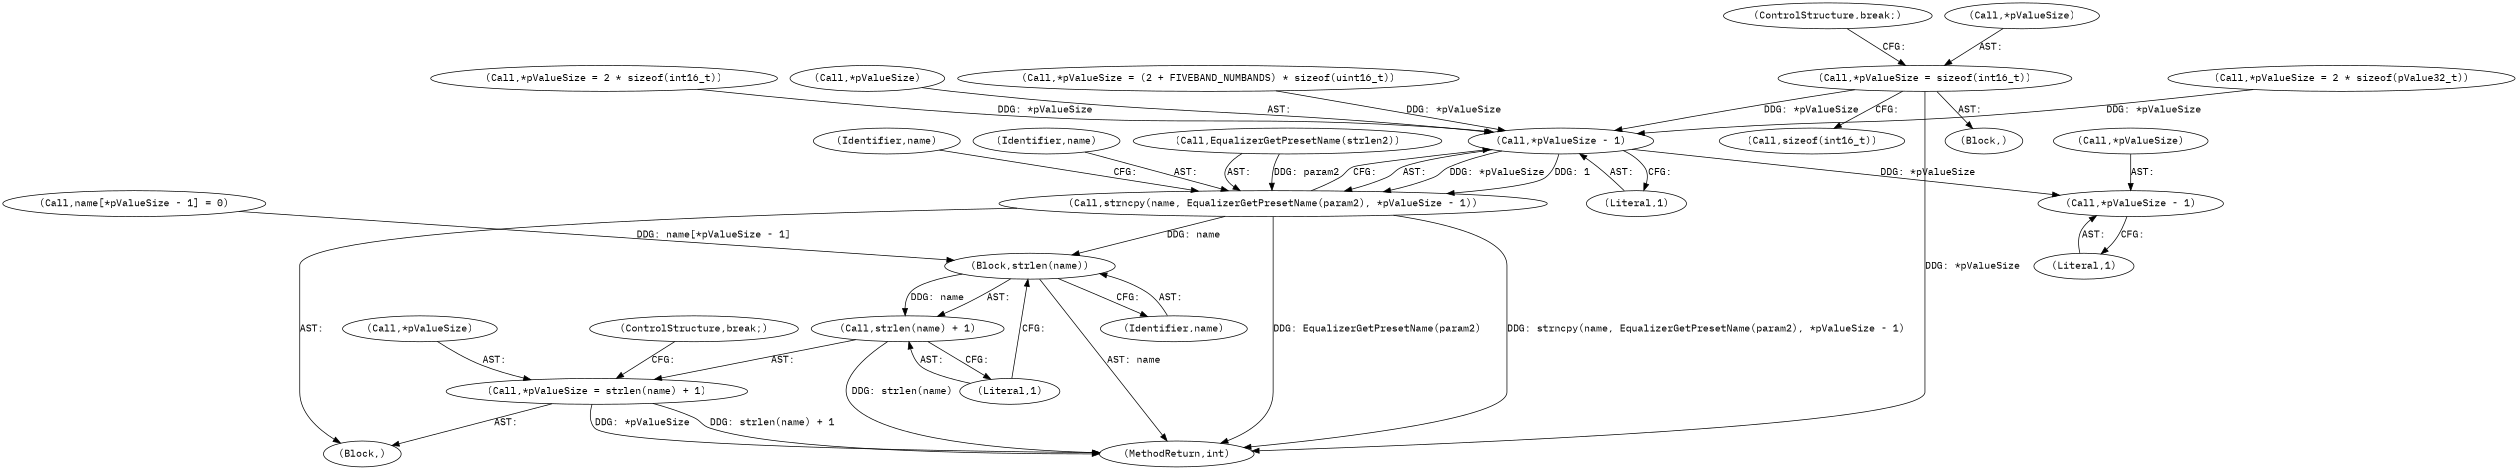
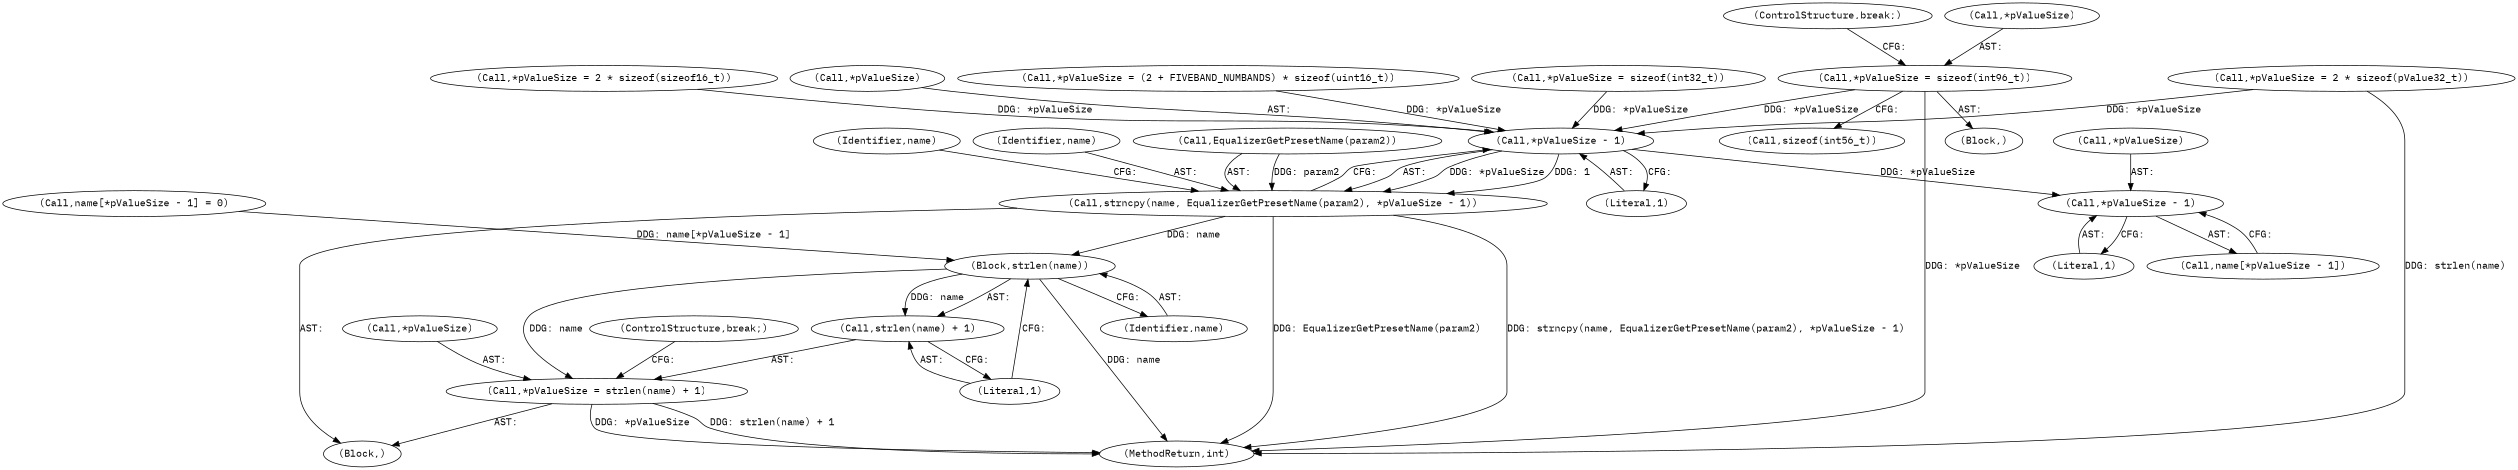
(604, 78) -> (604, 78)
none -> (1618, 78)
(1925, 78) -> (1925, 78)
(1288, 141) -> (1288, 141)
(1812, 141) -> (1812, 141)
none -> (2263, 266)
none -> (696, 283)
(1134, 360) -> (1134, 360)
(928, 436) -> (1994, 442)
